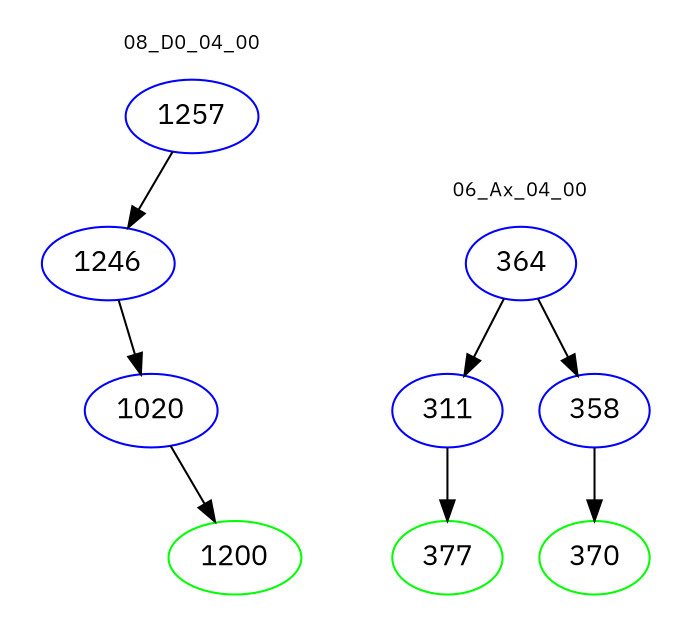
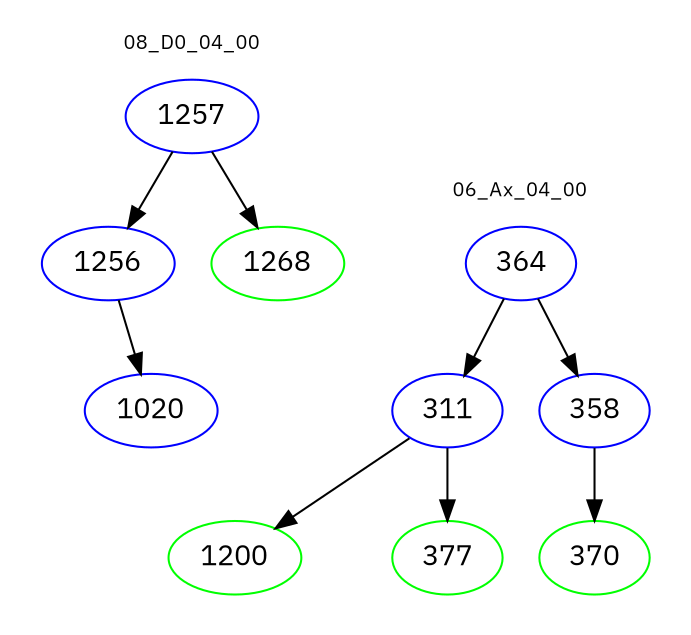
(108, 264) -> (108, 264)
none -> (278, 264)
(188, 475) -> (345, 481)
